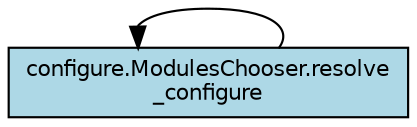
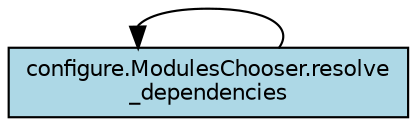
(208, 82) -> (208, 82)
